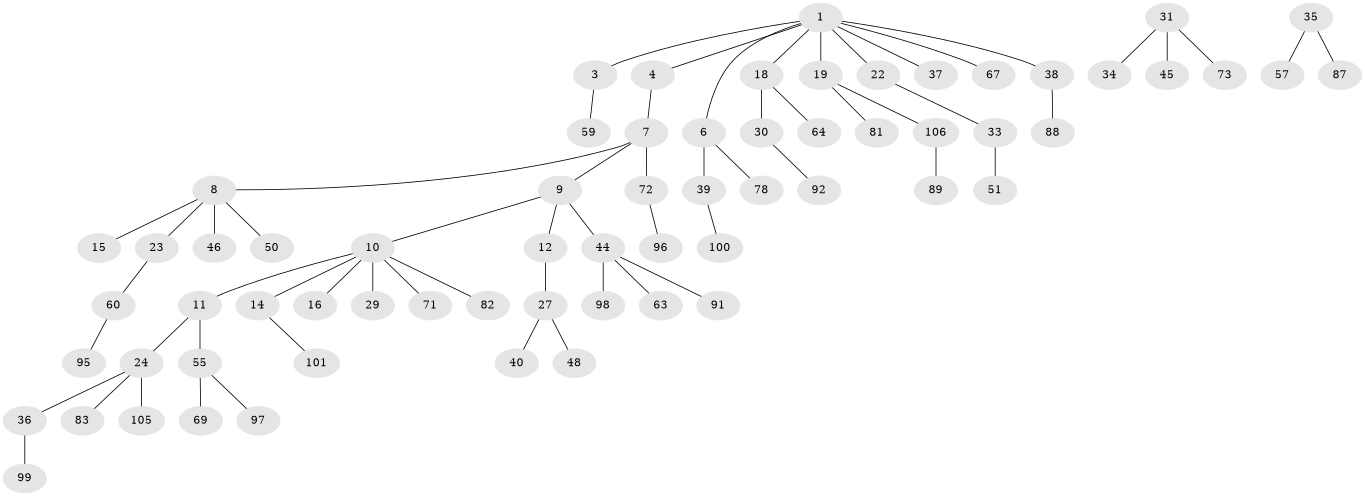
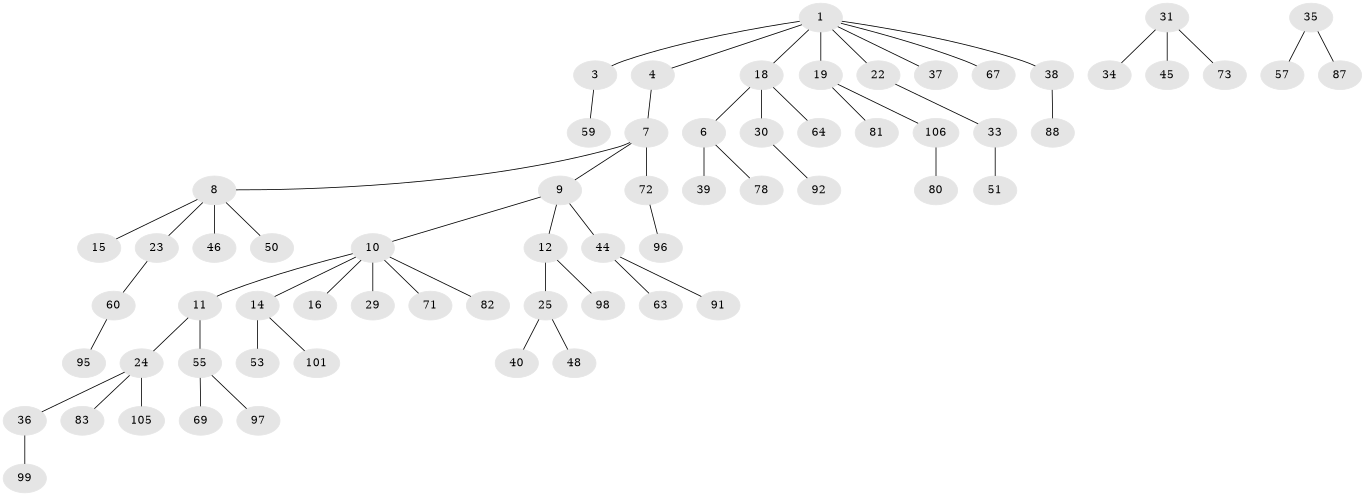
(738, 56) -> (733, 104)
(936, 190) -> (936, 190)
(720, 248) -> none
(603, 277) -> (574, 277)
(546, 306) -> (546, 306)
none -> (258, 363)
